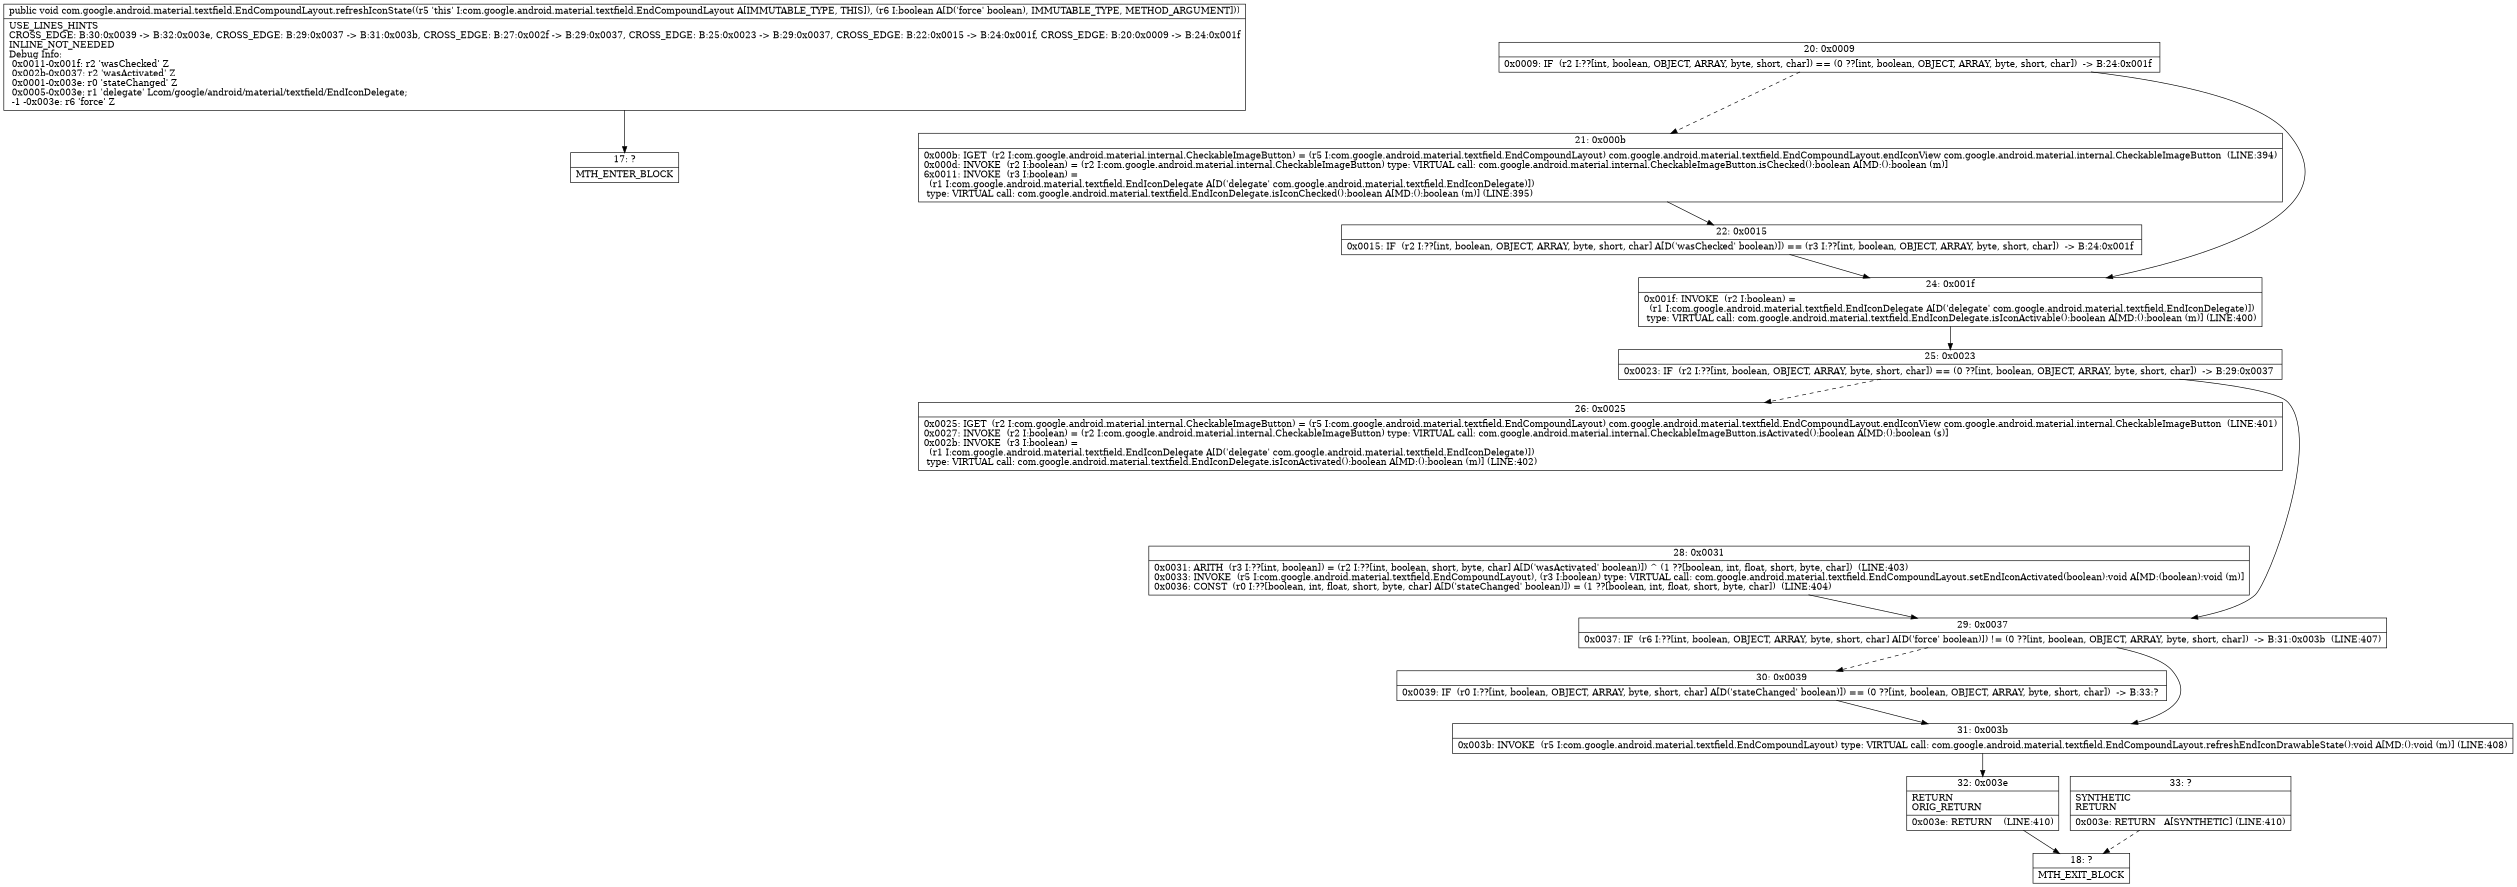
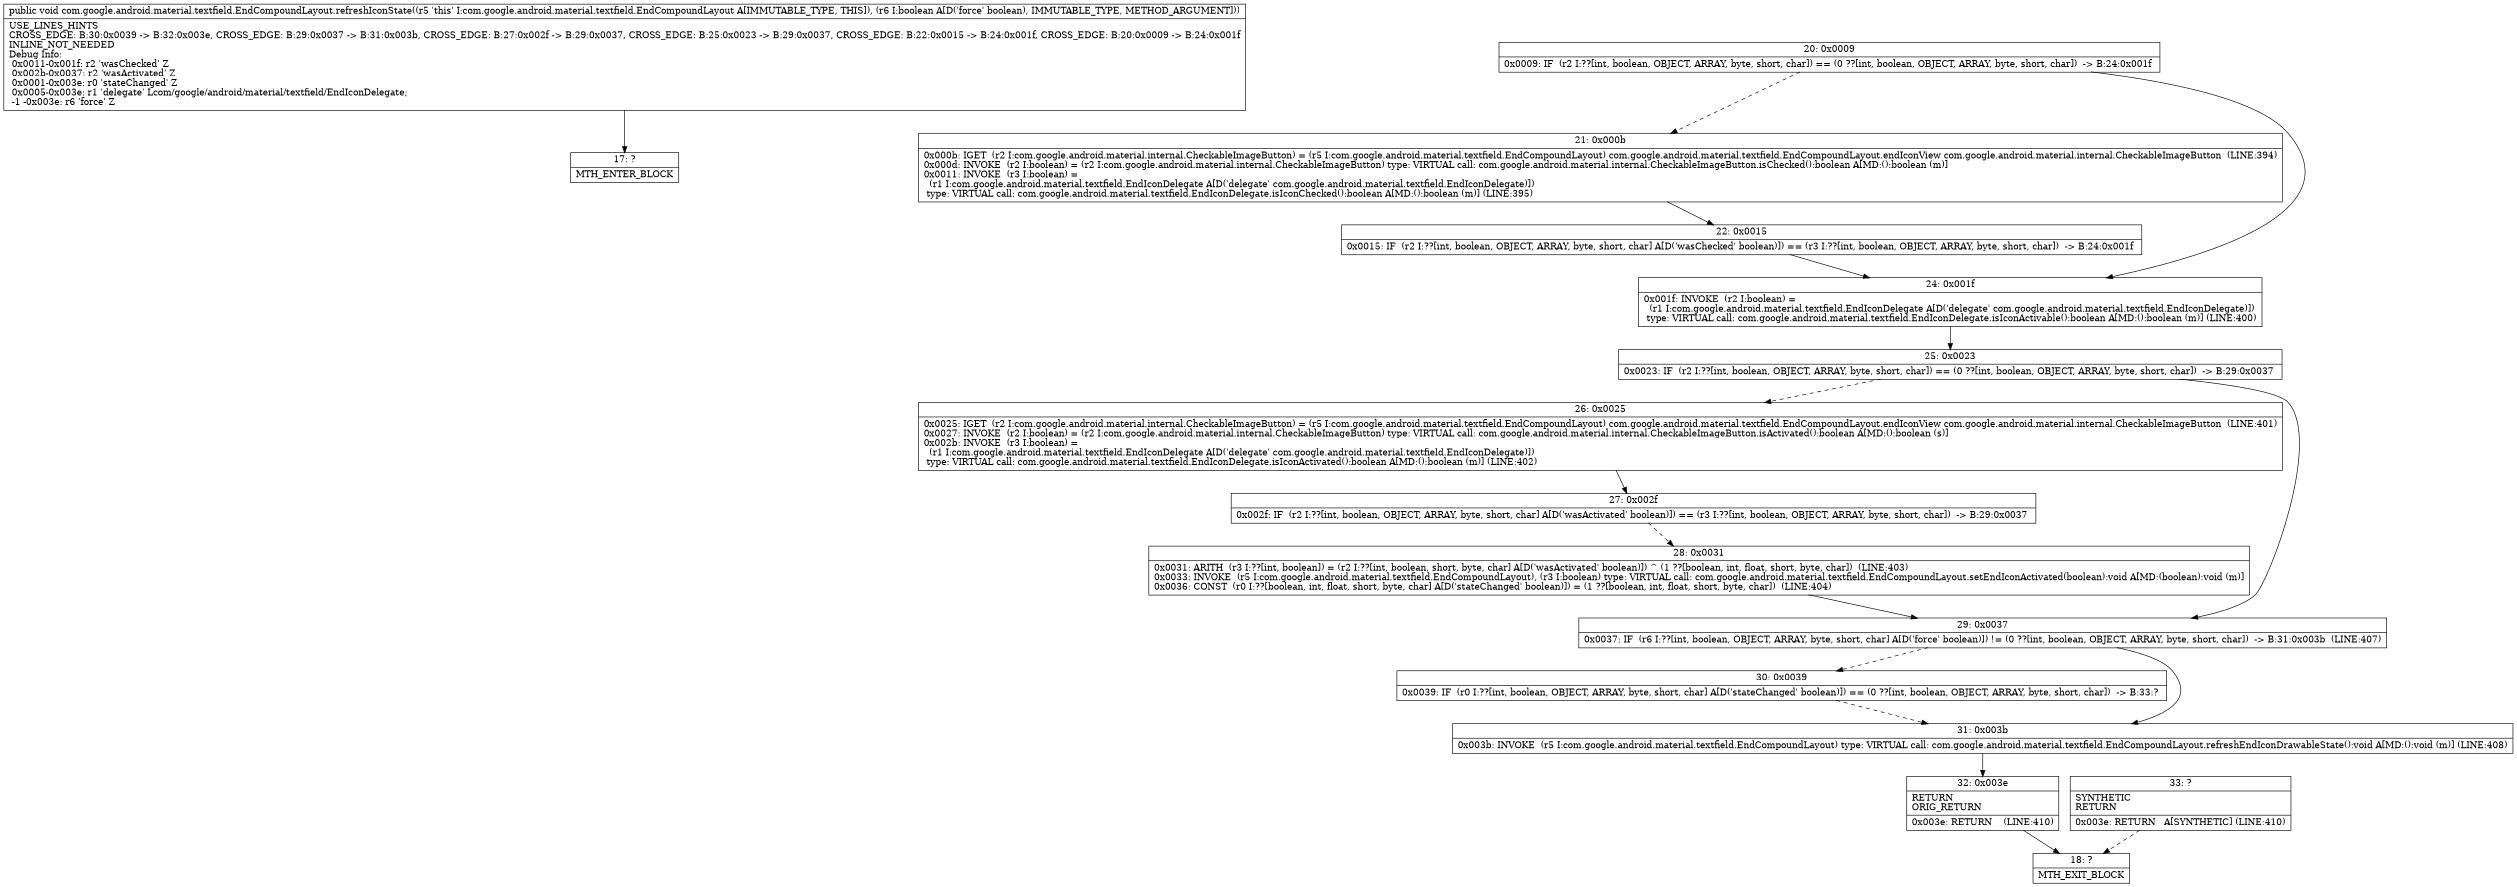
(1003, 175) -> (1003, 175)
none -> (1634, 508)
(1879, 711) -> (1879, 711)
